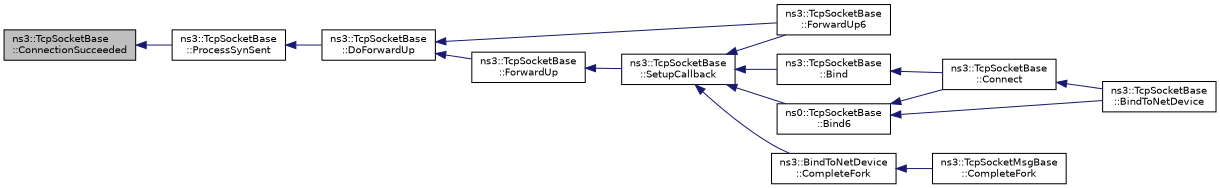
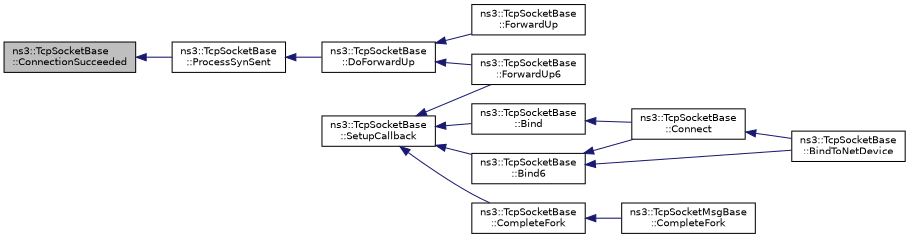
(609, 68) -> none
(834, 119) -> (529, 169)
(834, 169) -> (529, 218)
